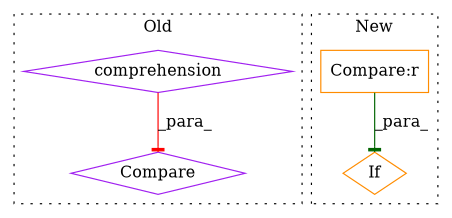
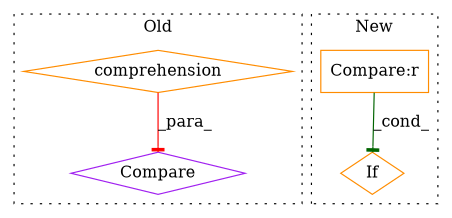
(158, 71) -> (158, 71)
(402, 122) -> (402, 122)
